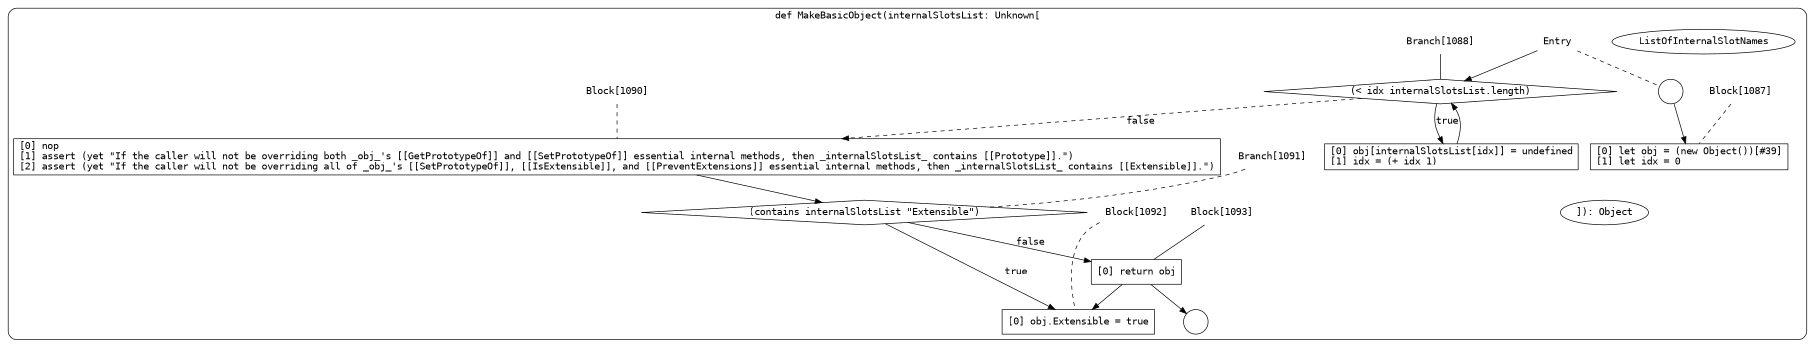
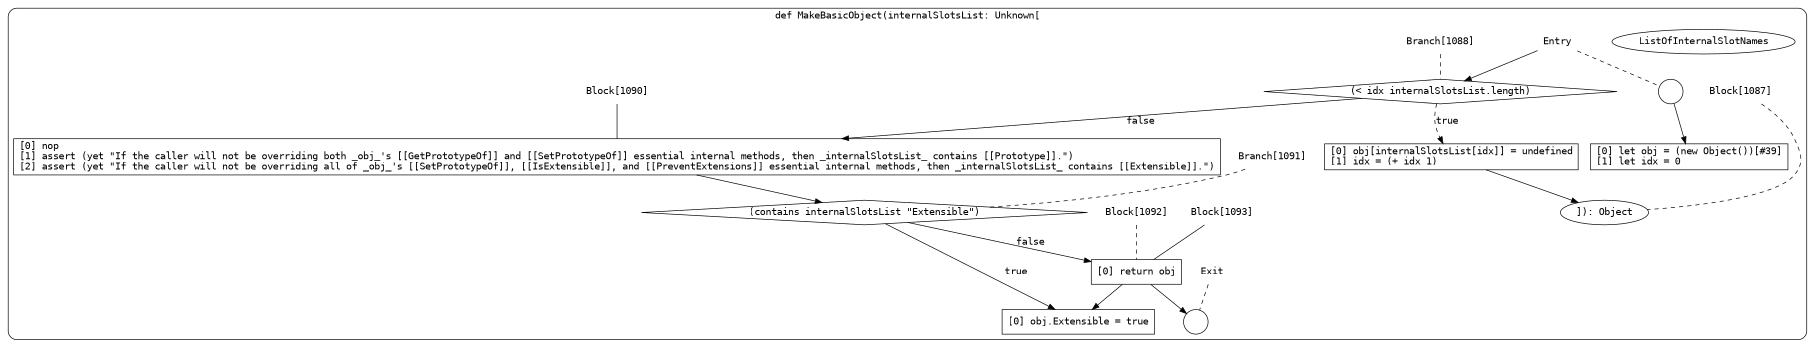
(1440, 67) -> (1440, 67)
(1105, 118) -> (1105, 118)
(617, 121) -> (617, 121)
(1435, 121) -> (1435, 121)
(1715, 124) -> (1766, 191)
(1460, 126) -> (1529, 185)
(1072, 263) -> (1136, 242)
none -> (1212, 272)
